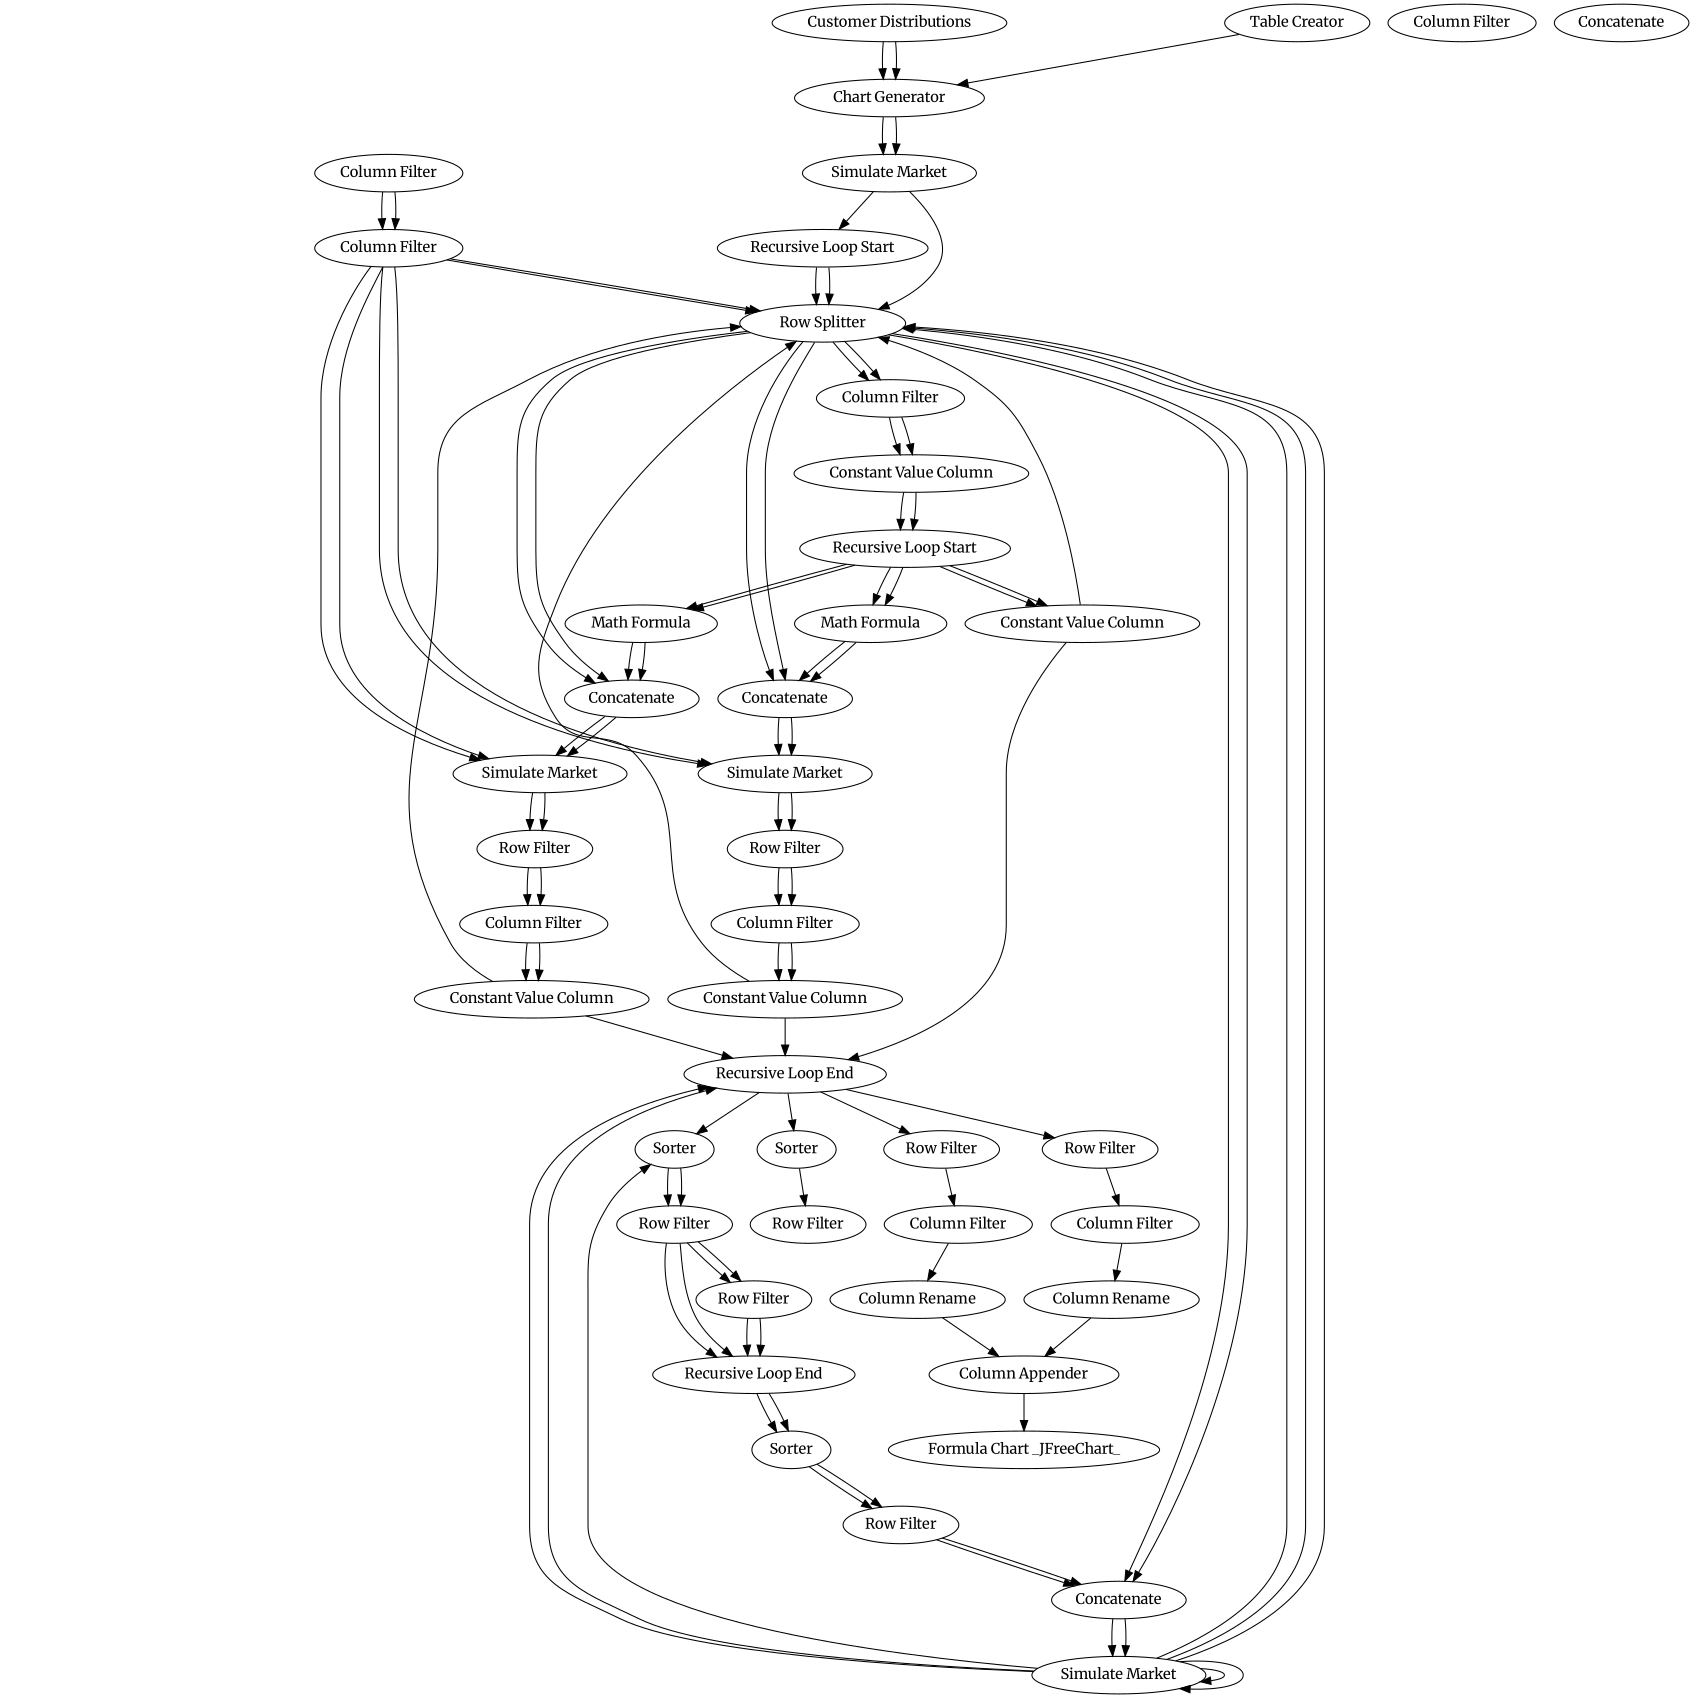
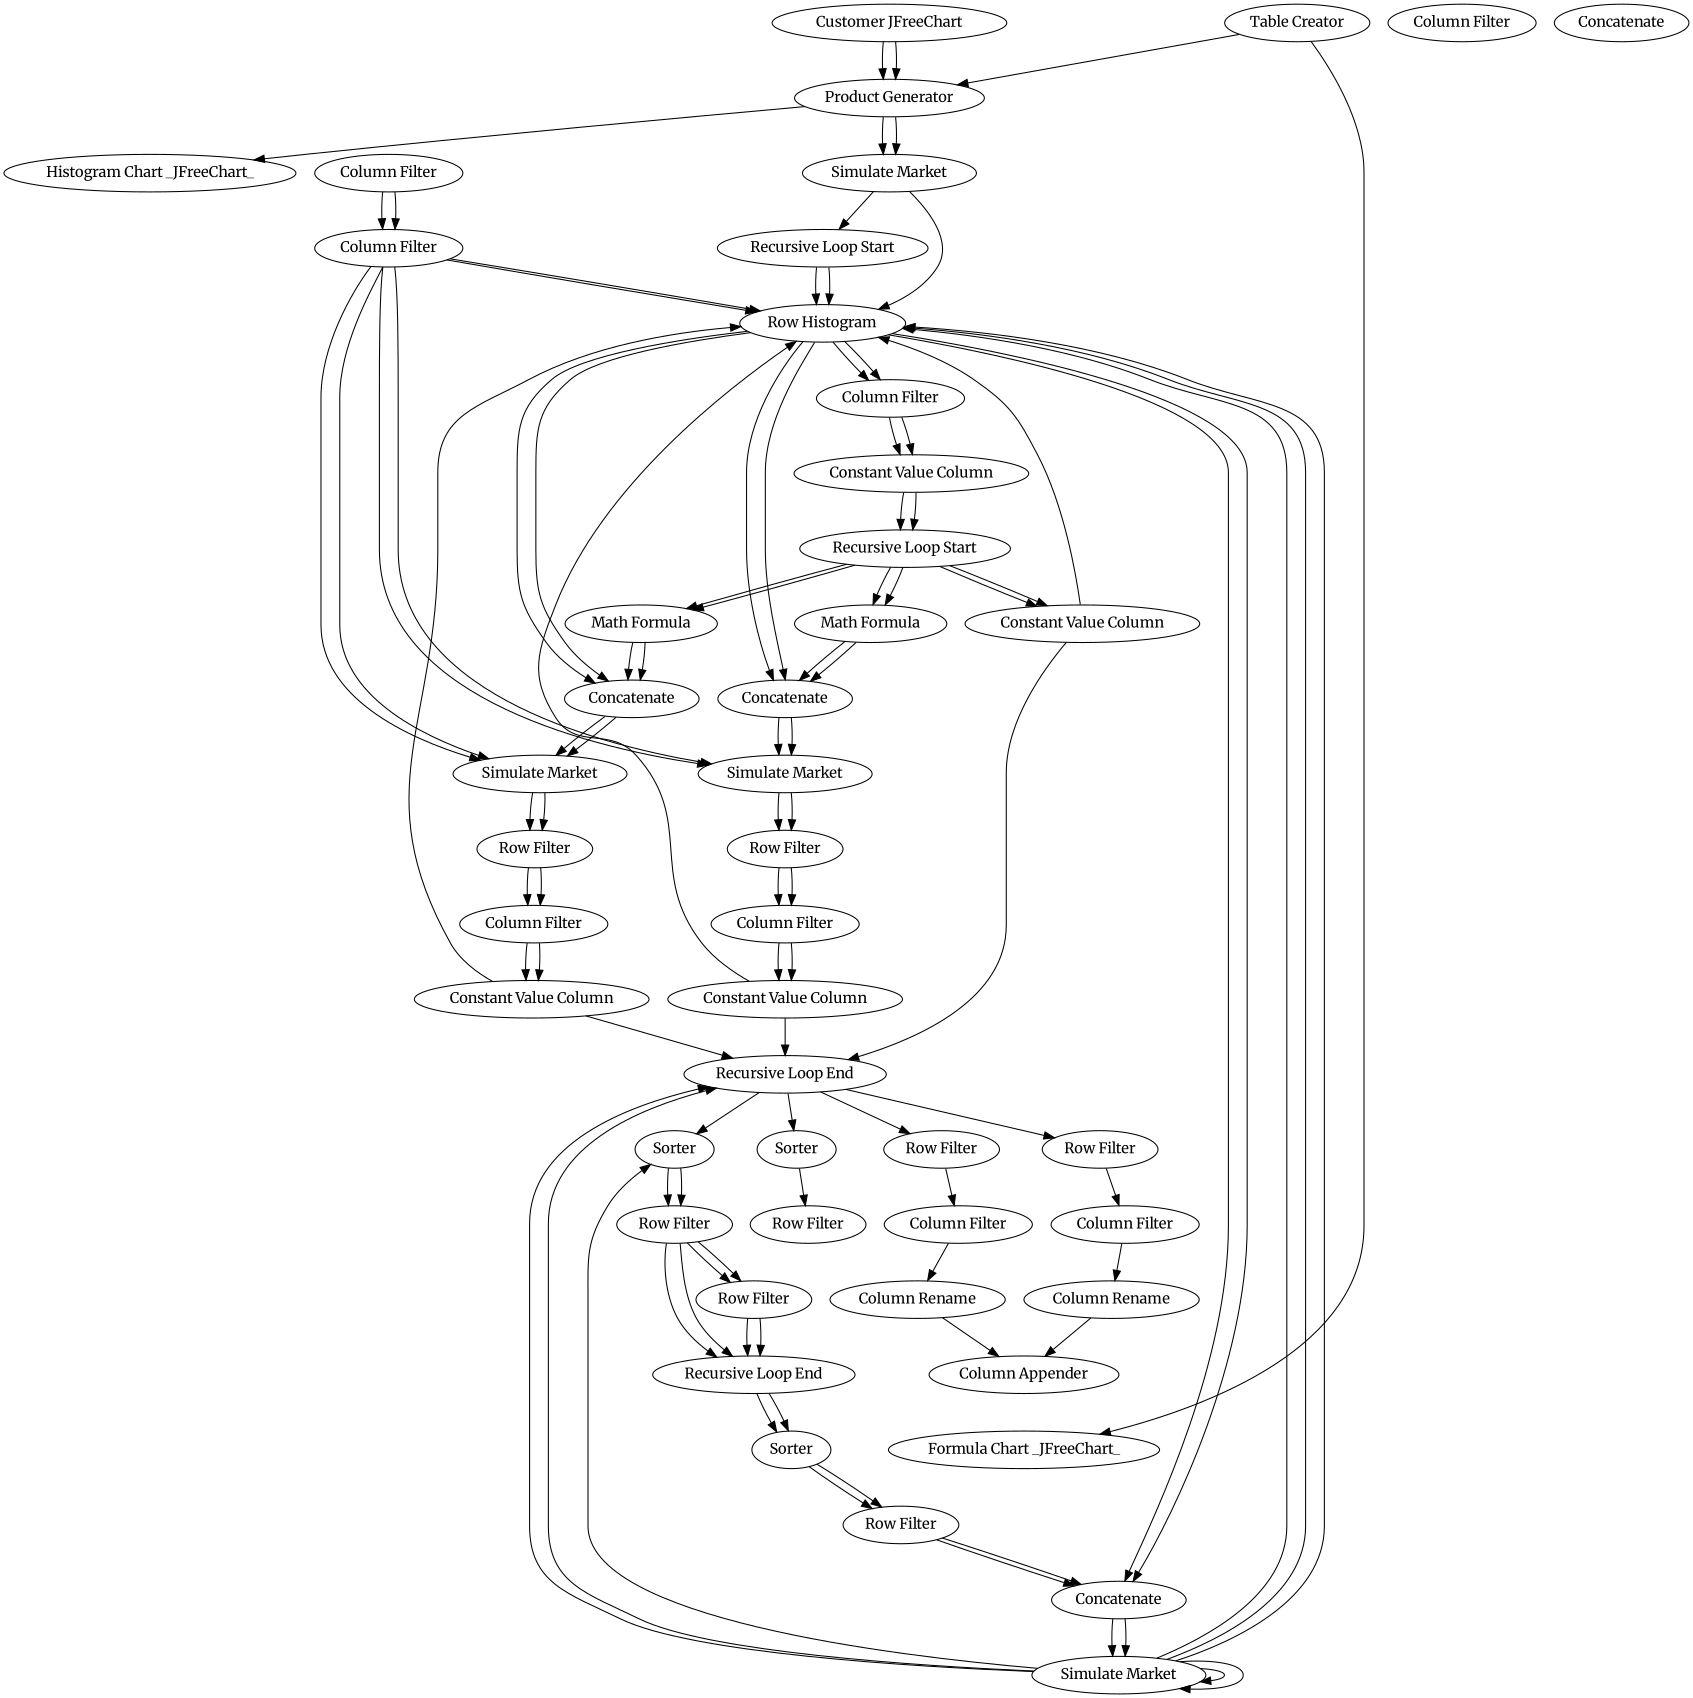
(889, 23) -> (889, 23)
(889, 98) -> (889, 98)
none -> (150, 173)
(823, 323) -> (823, 323)
(1024, 1407) -> (1364, 803)
